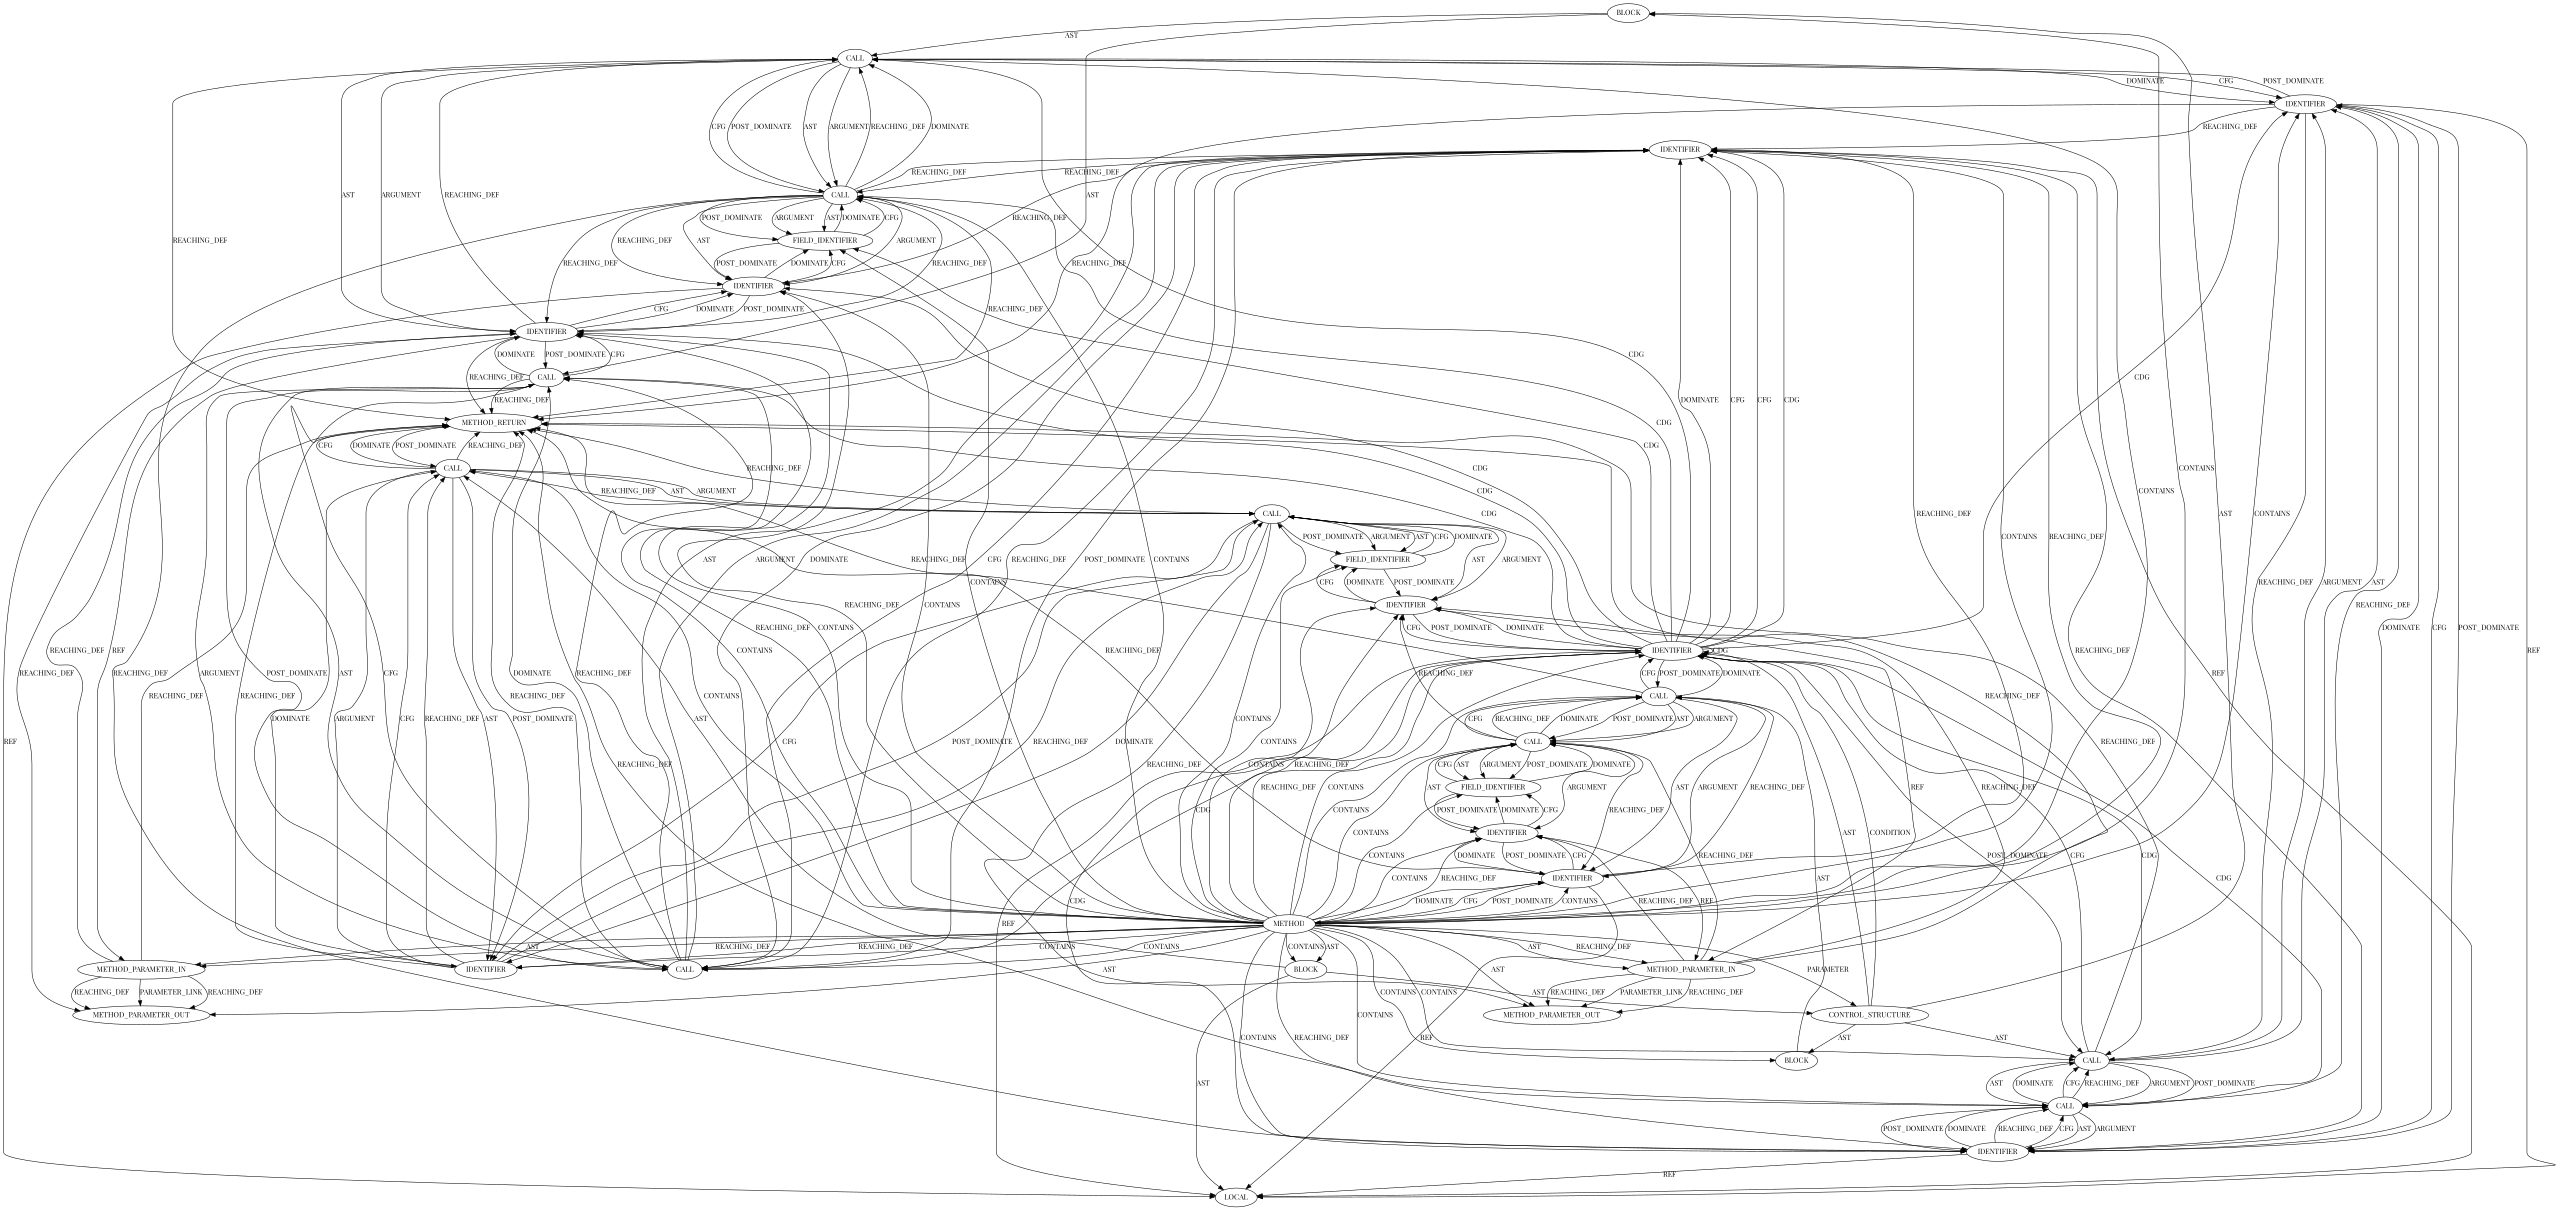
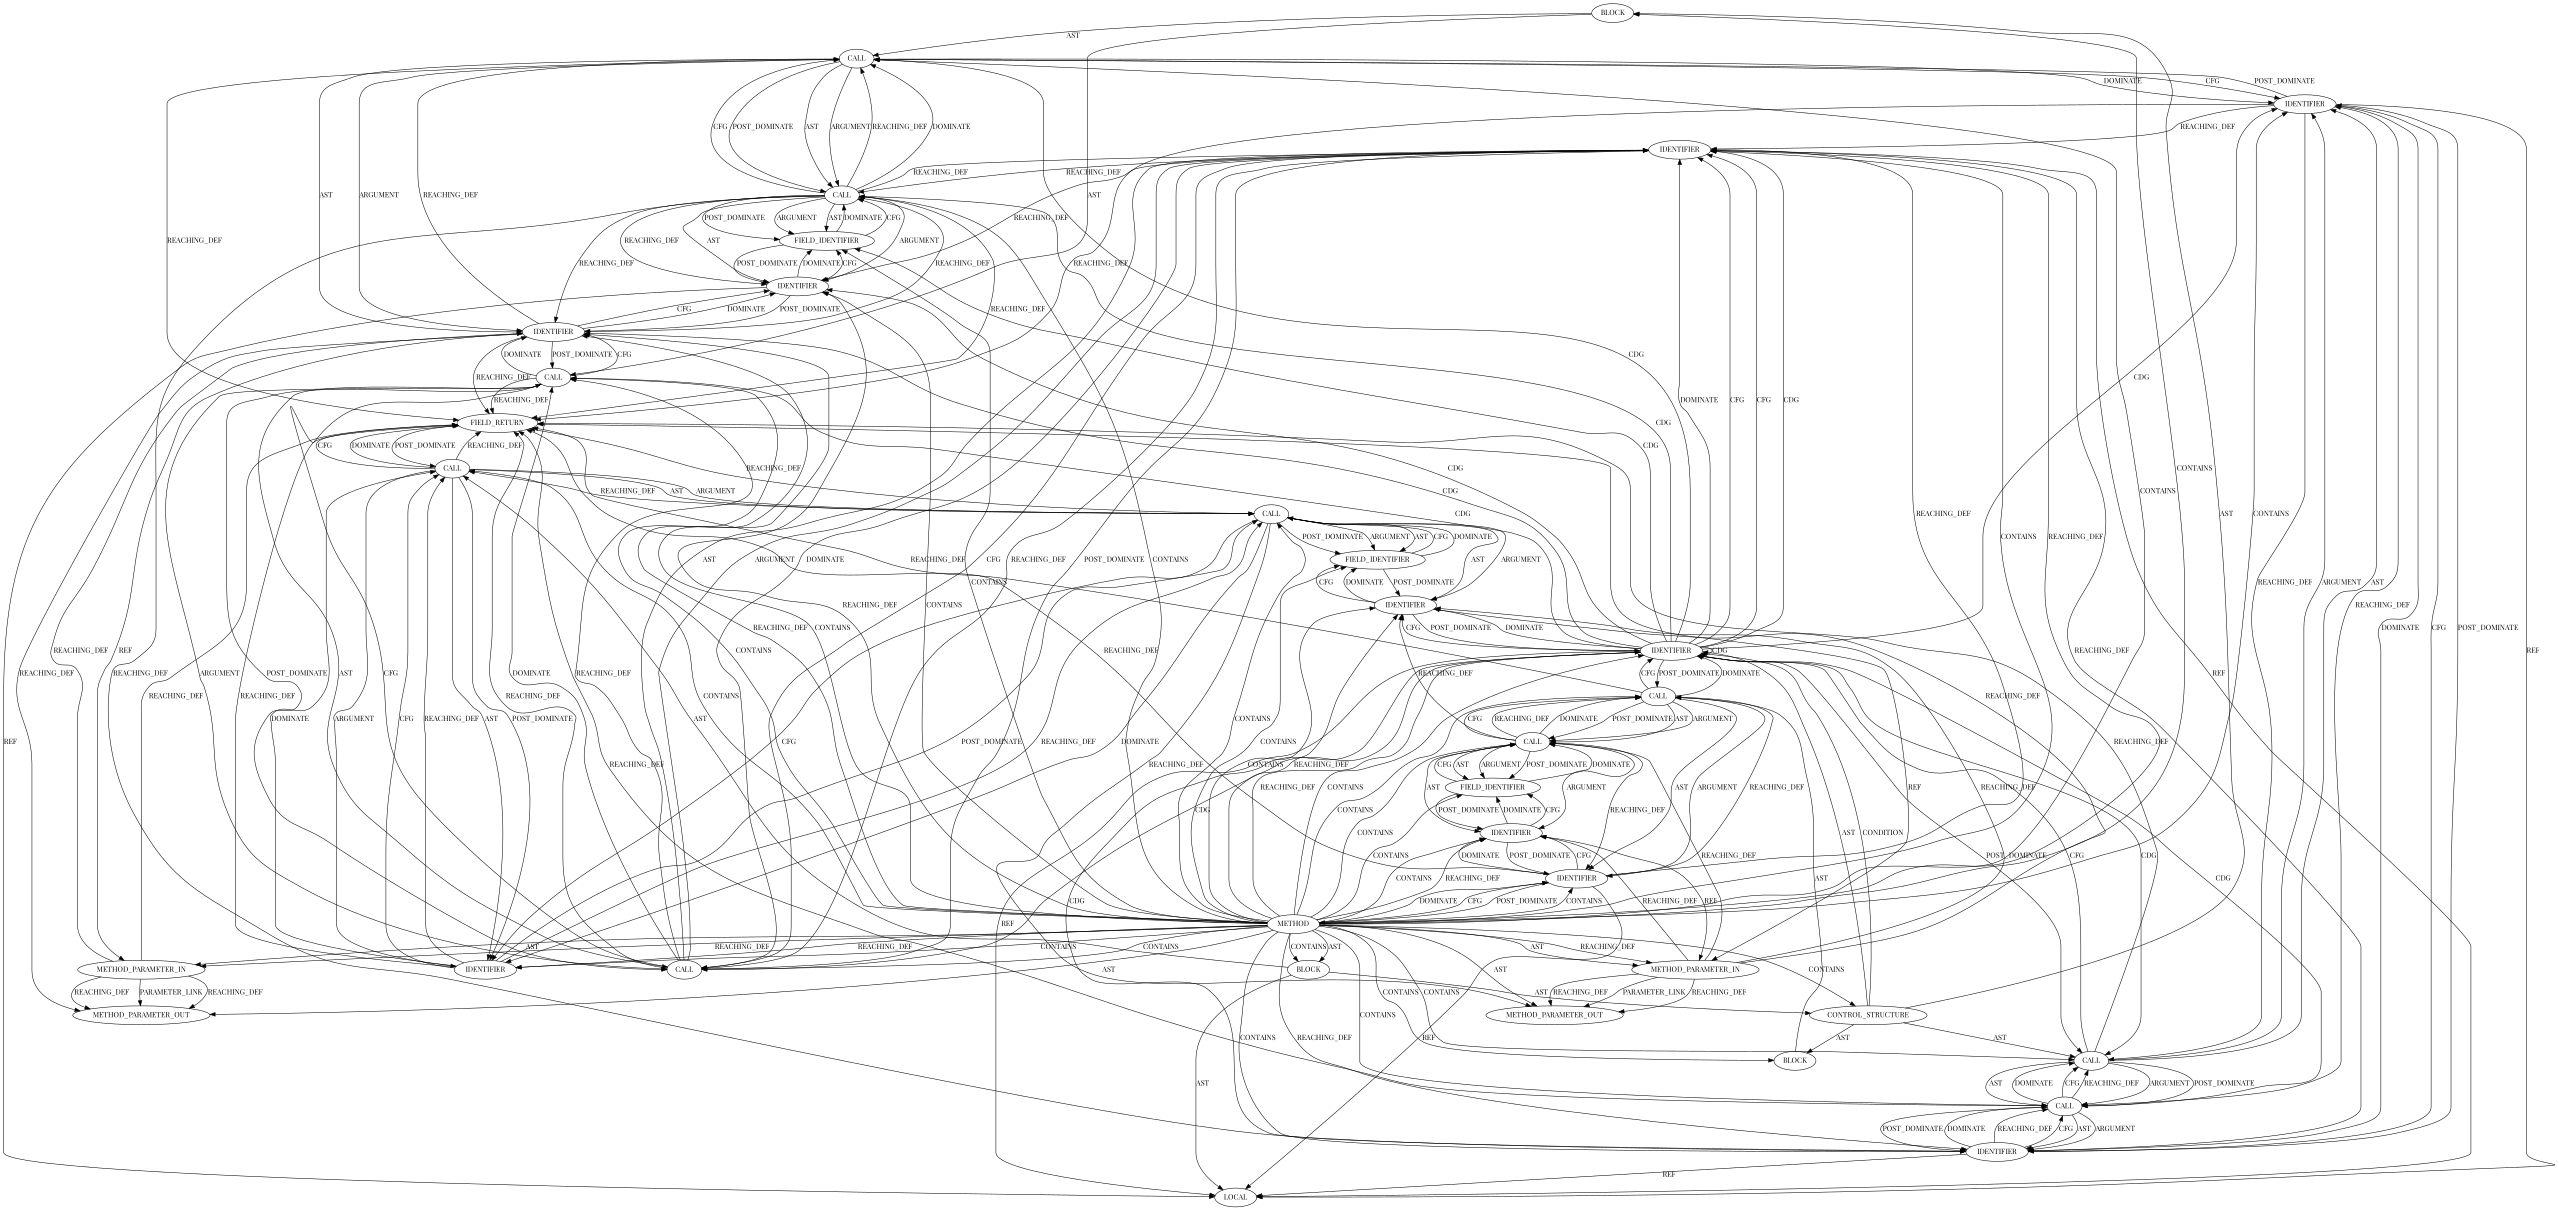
(494, 423) -> (497, 423)
(1828, 970) -> (1827, 970)
